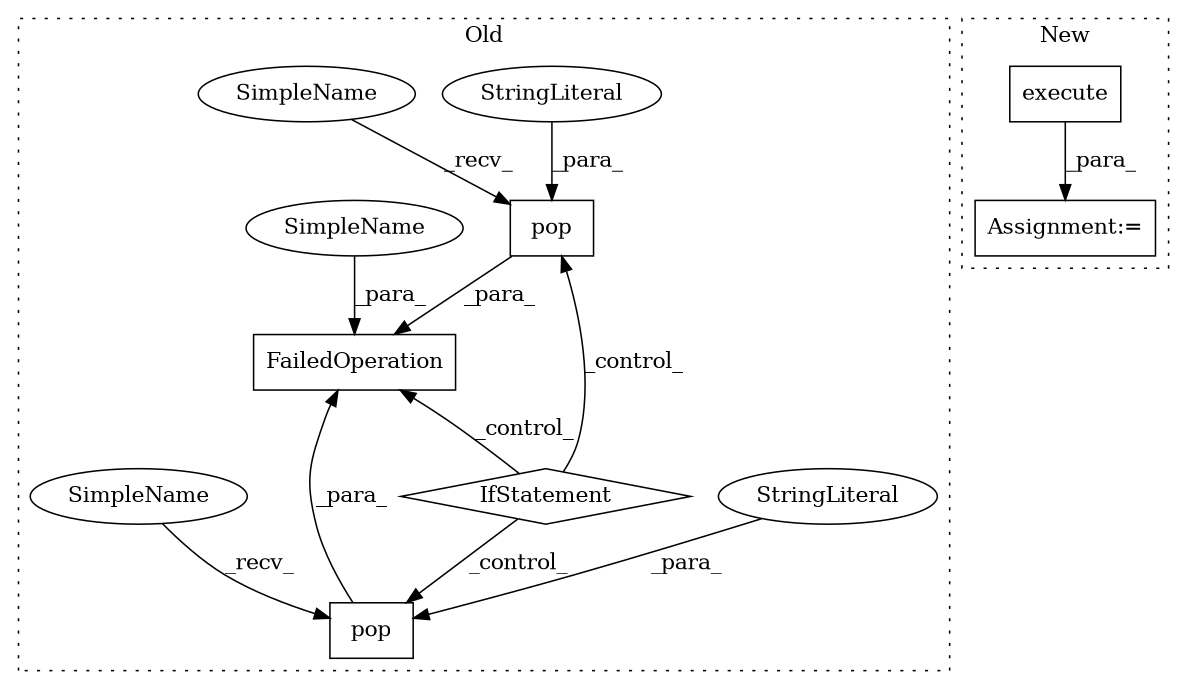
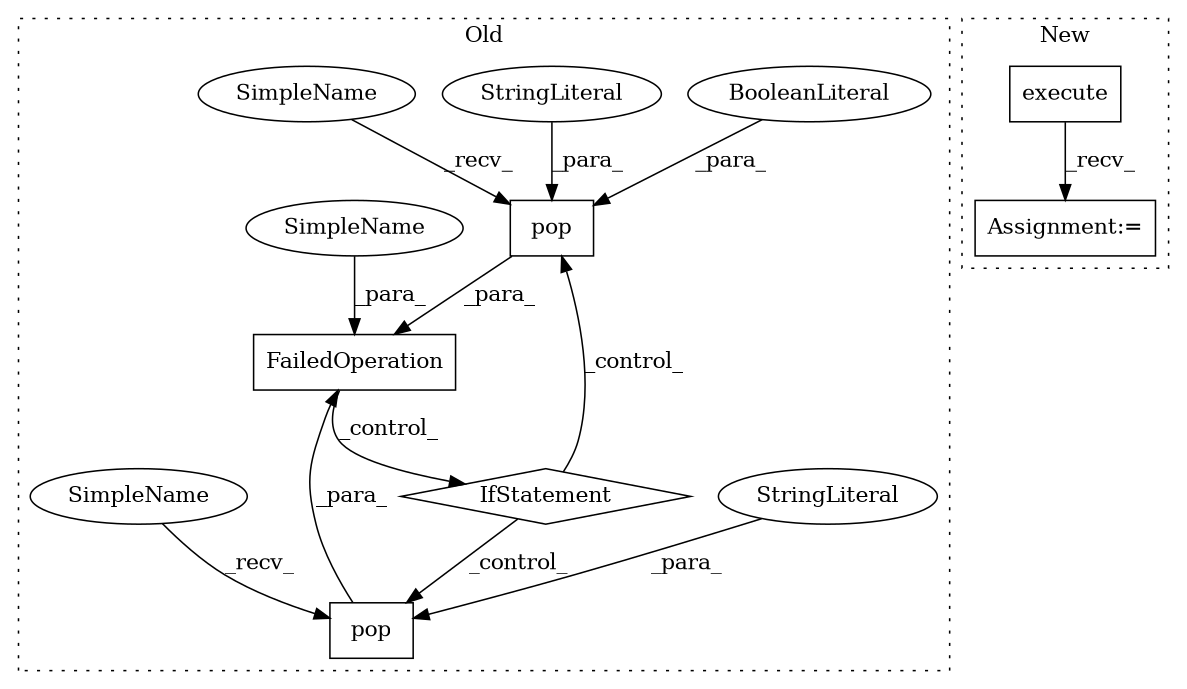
none -> (809, 94)
(1101, 161) -> (1101, 161)
(468, 434) -> (367, 459)
